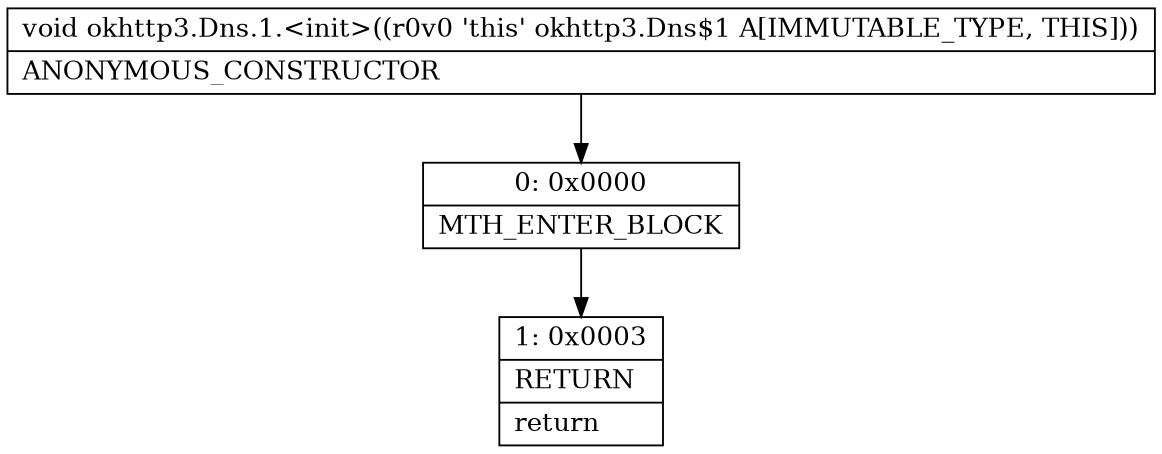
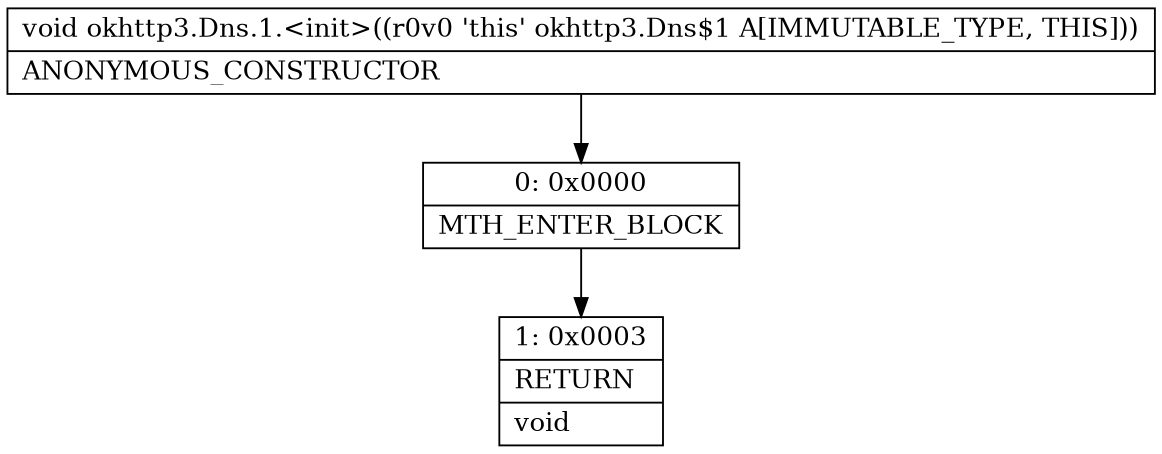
(557, 423) -> (543, 423)
